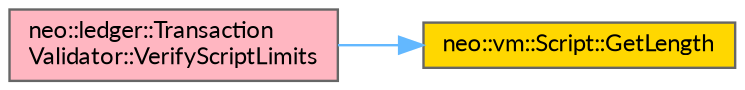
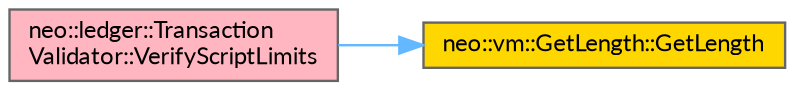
(579, 45) -> (604, 45)
